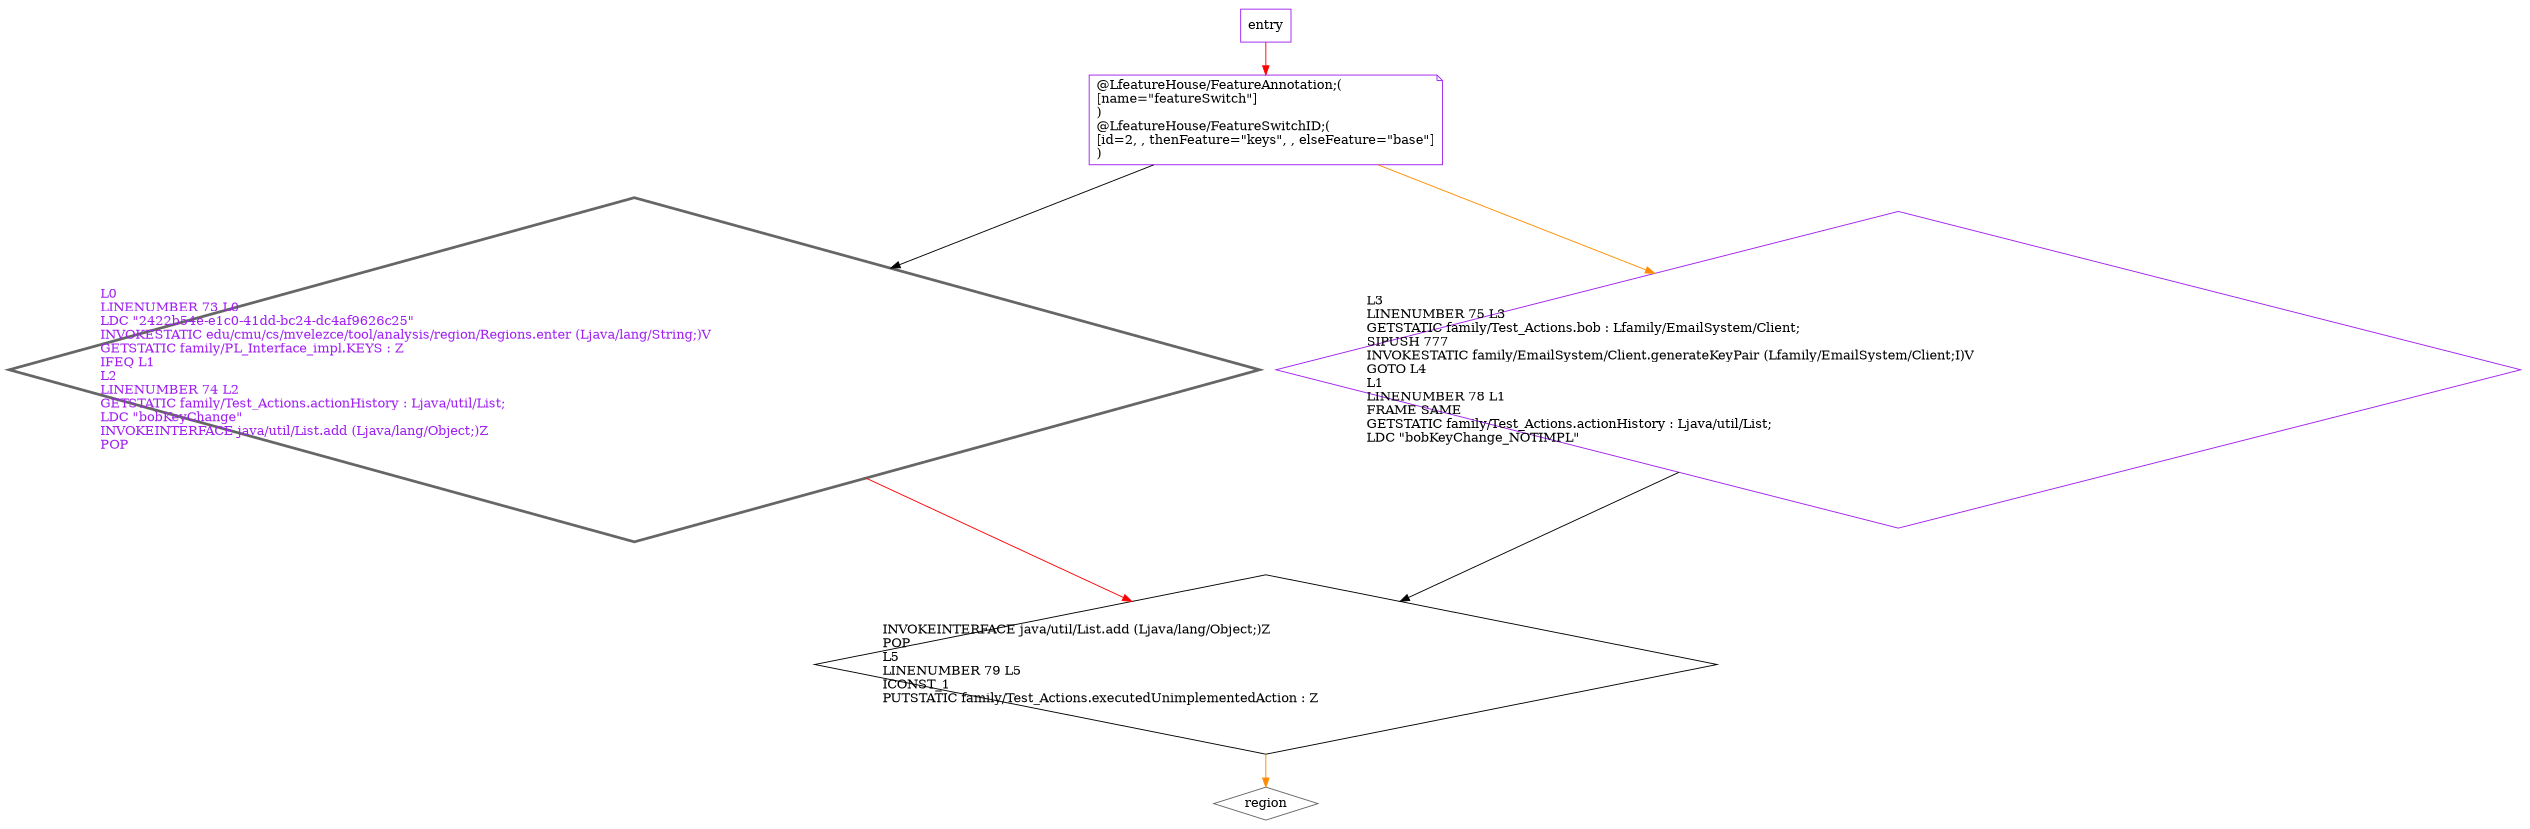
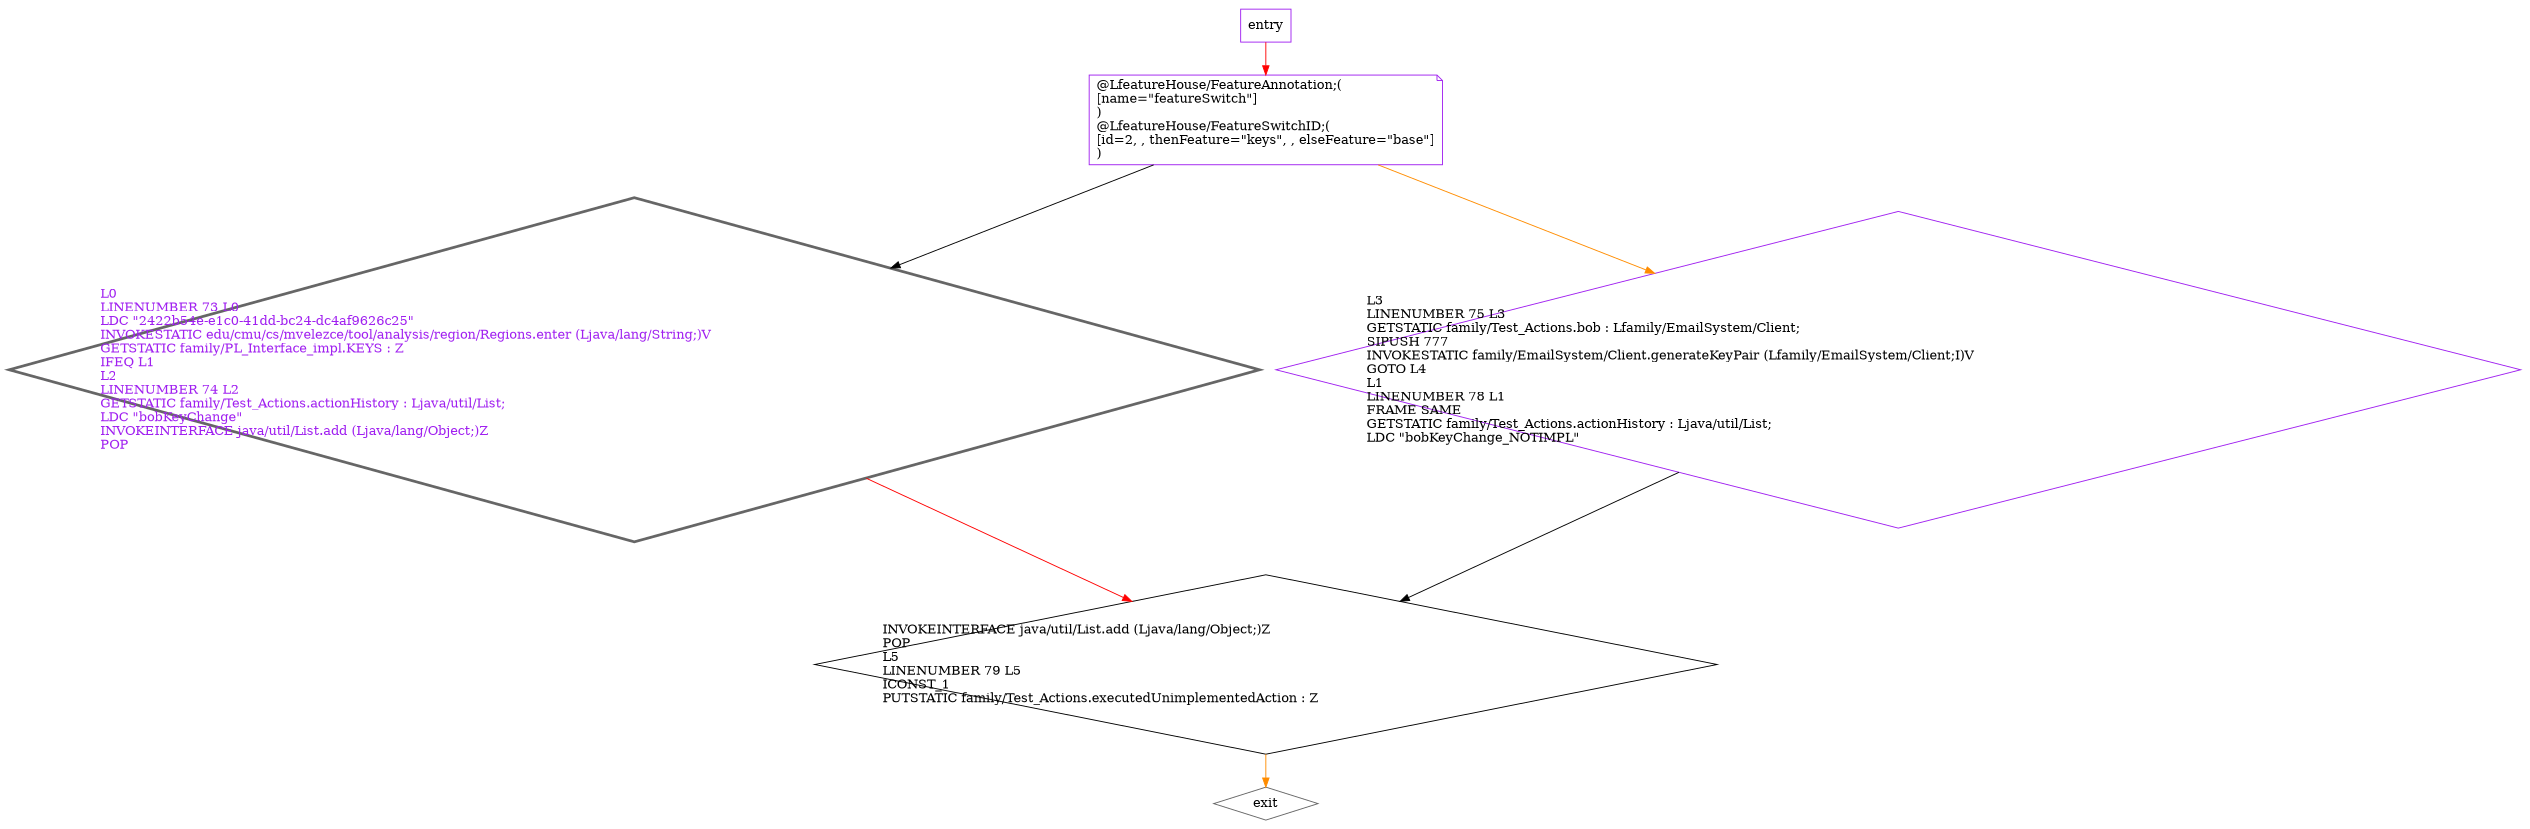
(1266, 804) -> (1266, 804)
